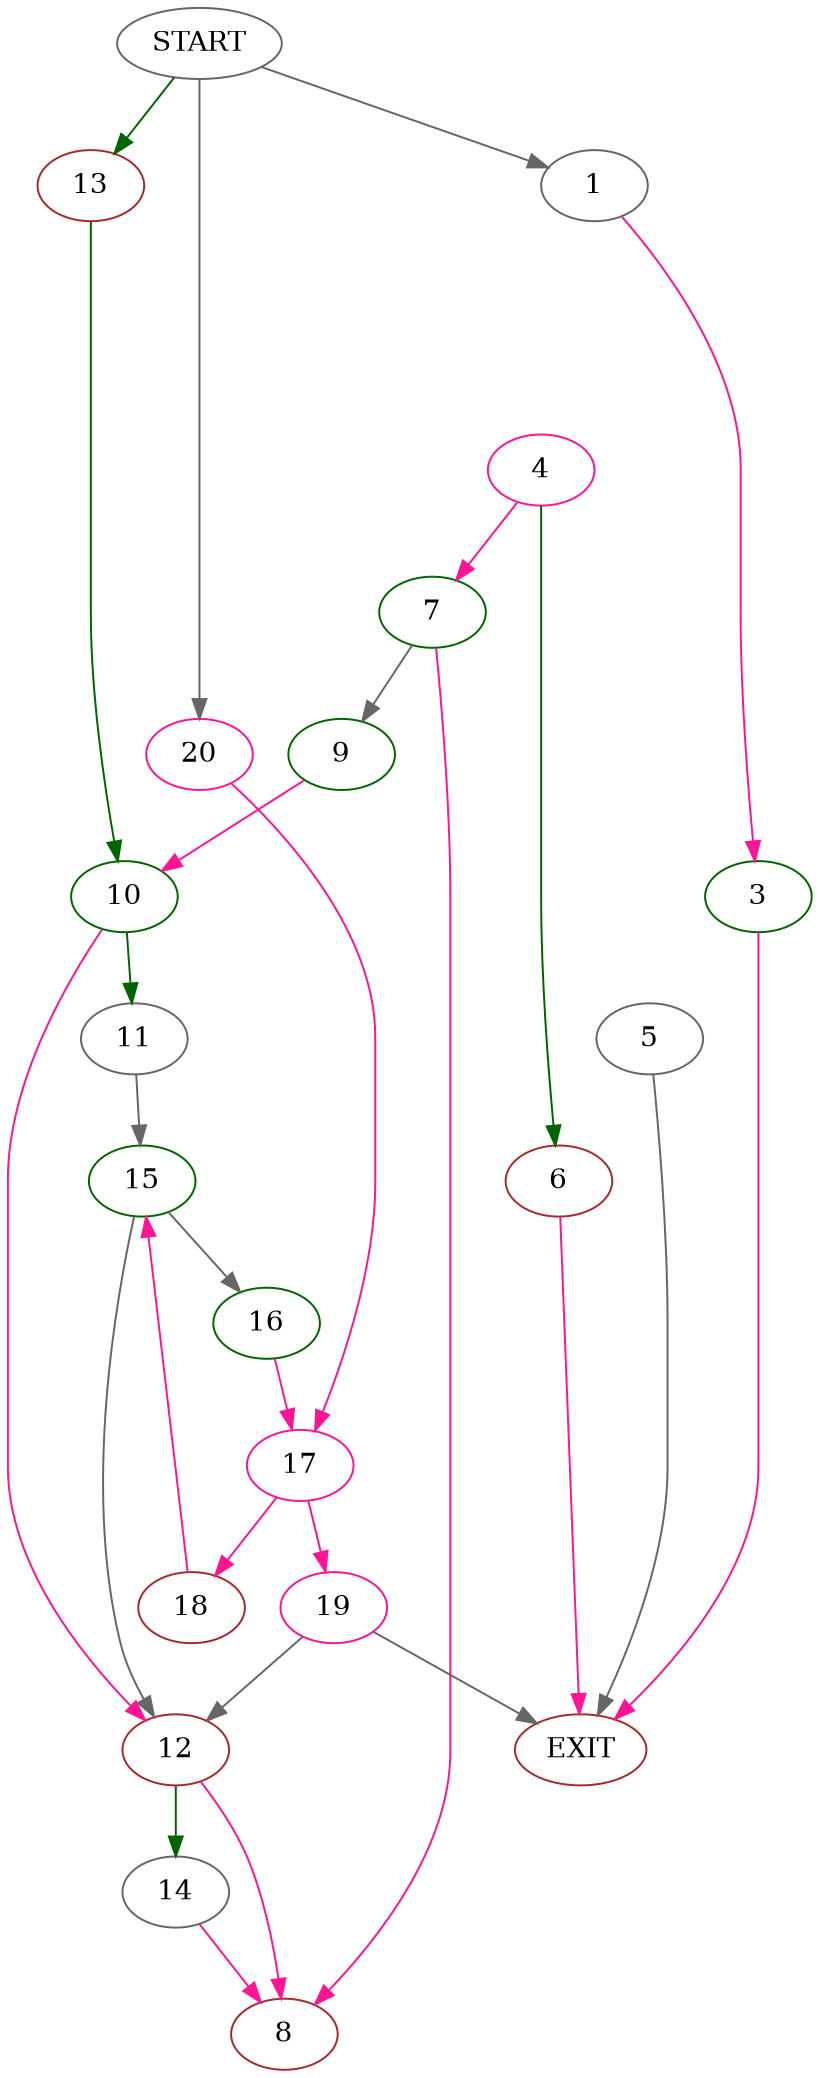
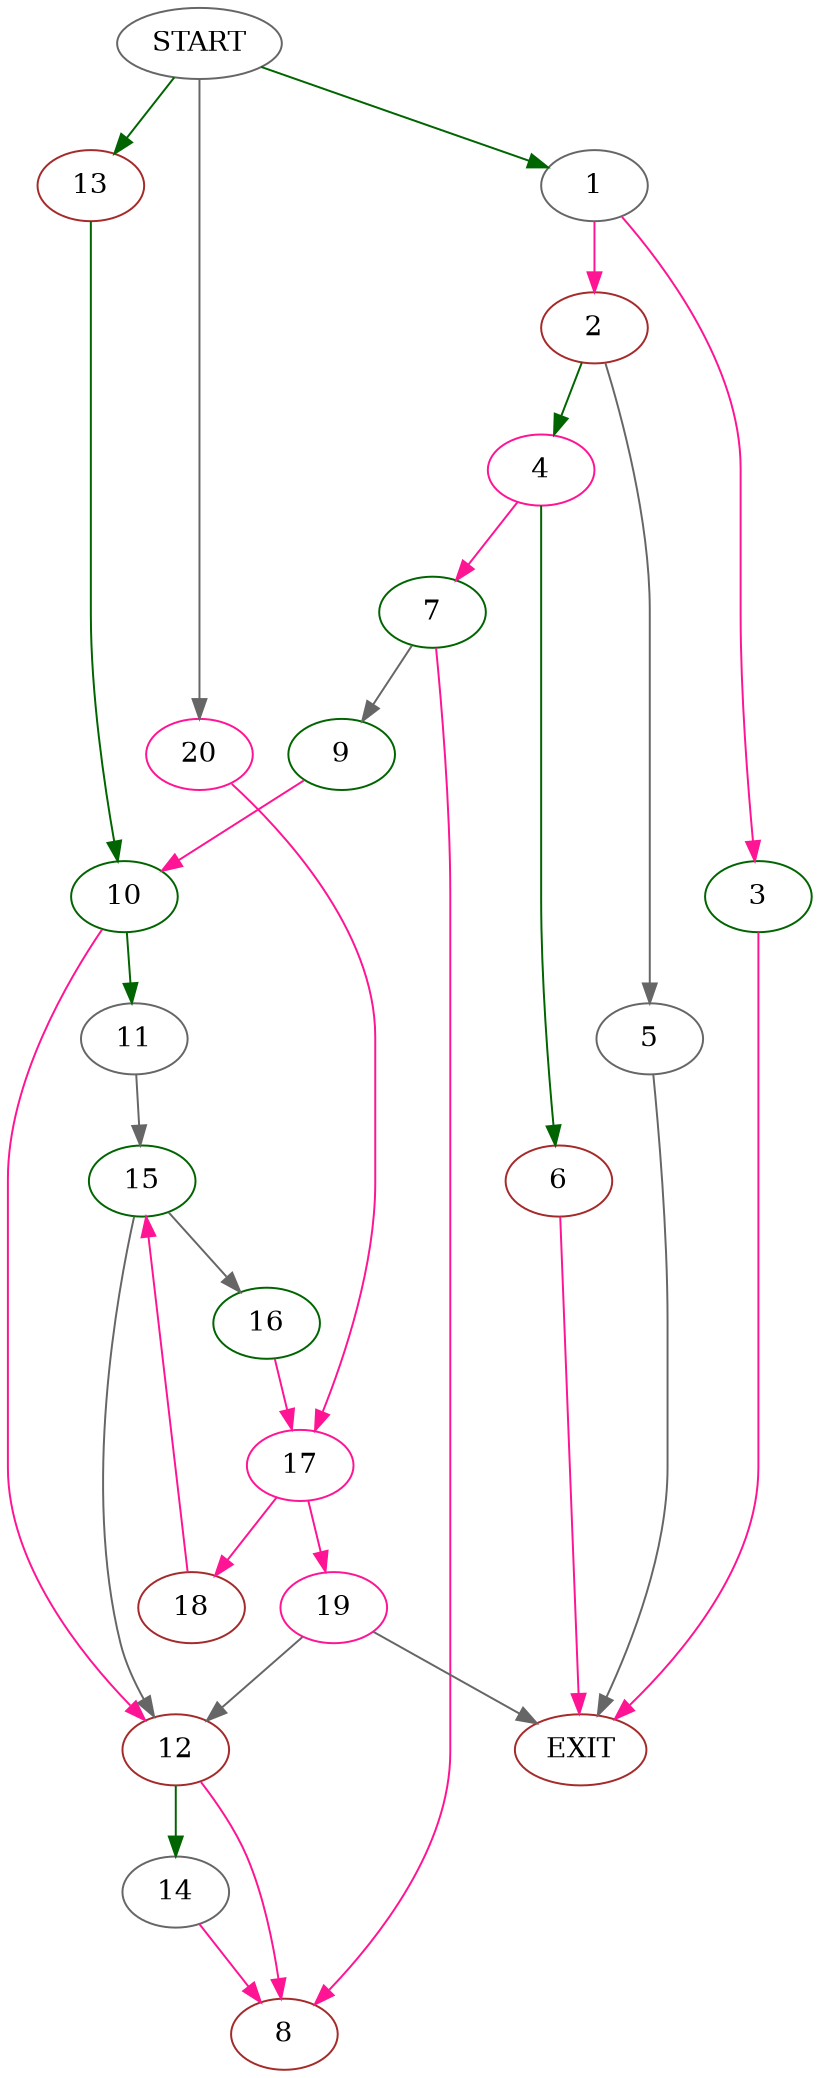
(395, 114) -> (395, 114)
none -> (594, 328)
